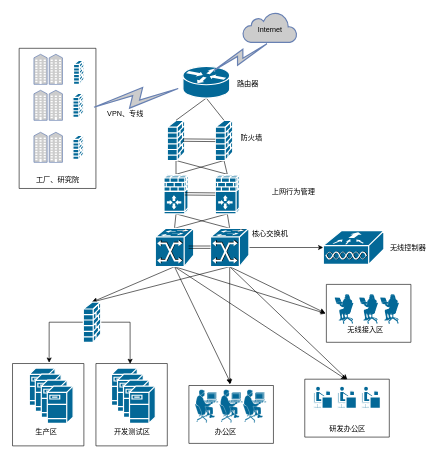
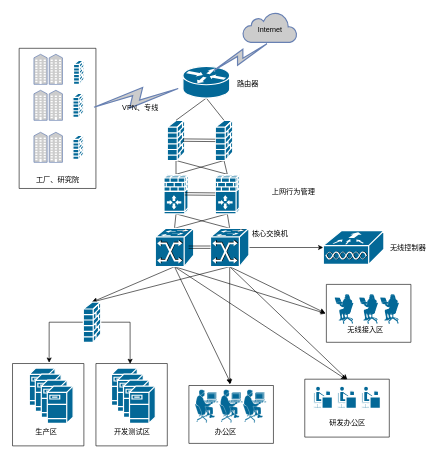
(125, 114) -> (140, 108)
(251, 138) -> none
(347, 429) -> (347, 423)
